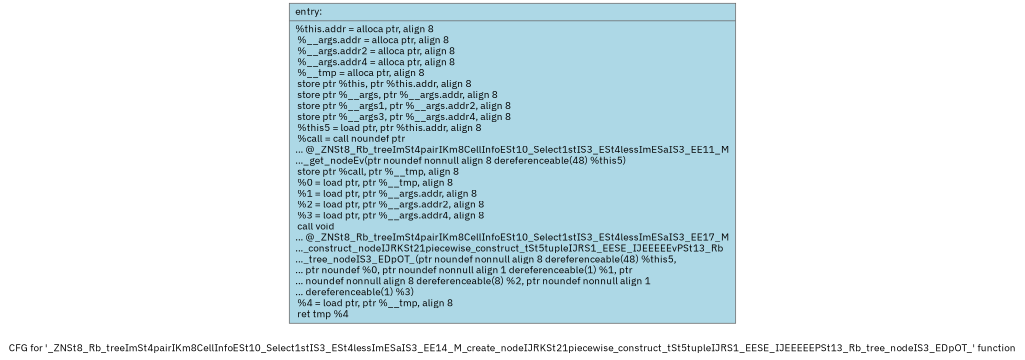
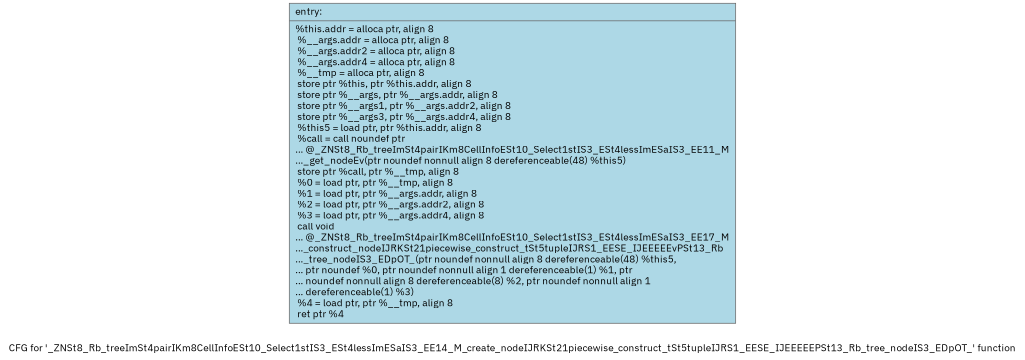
(322, 314) -> (320, 314)
